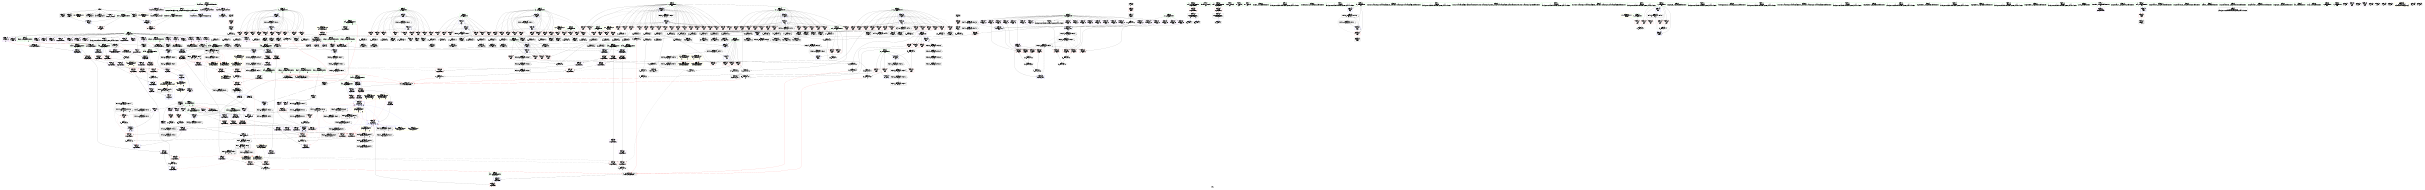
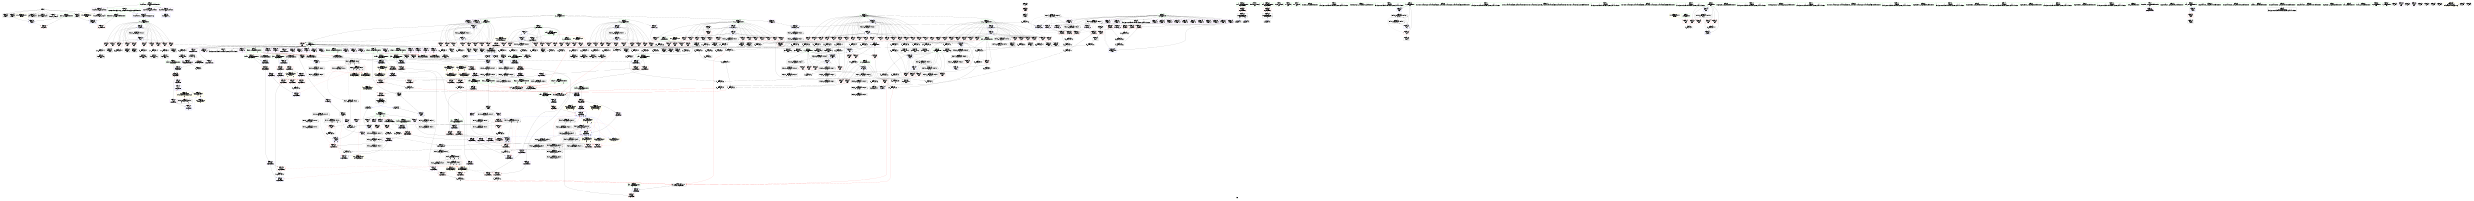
none -> (1068, 50)
